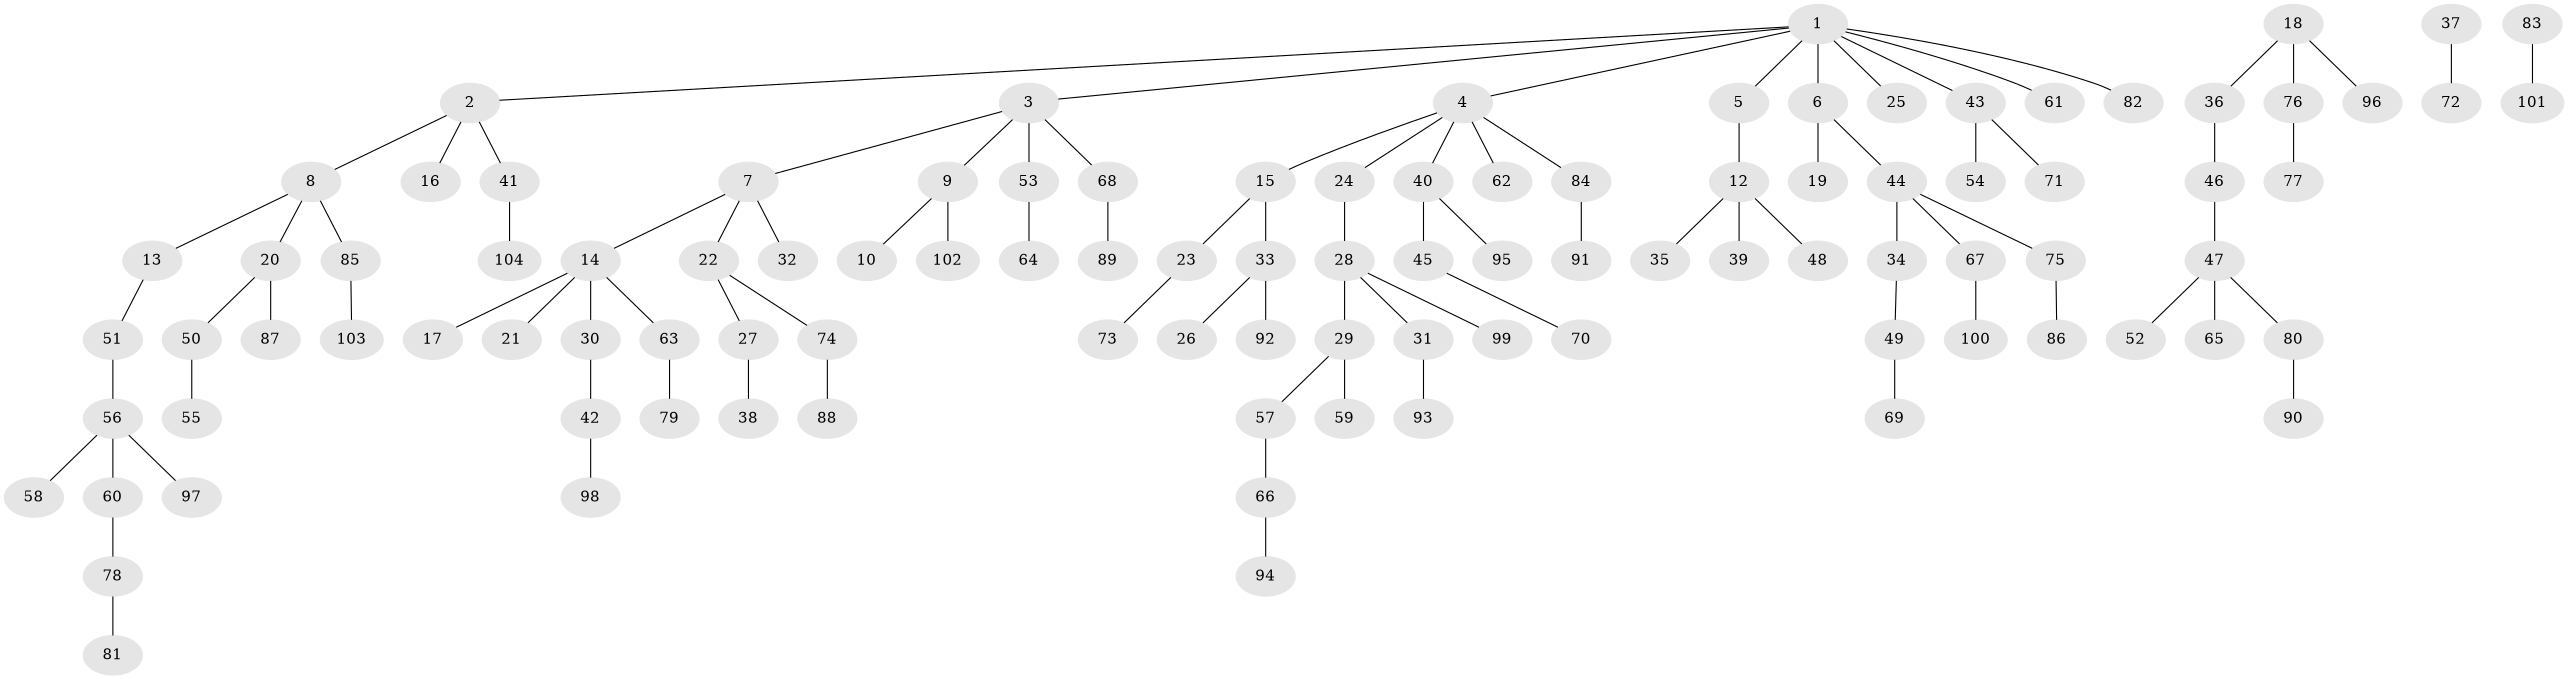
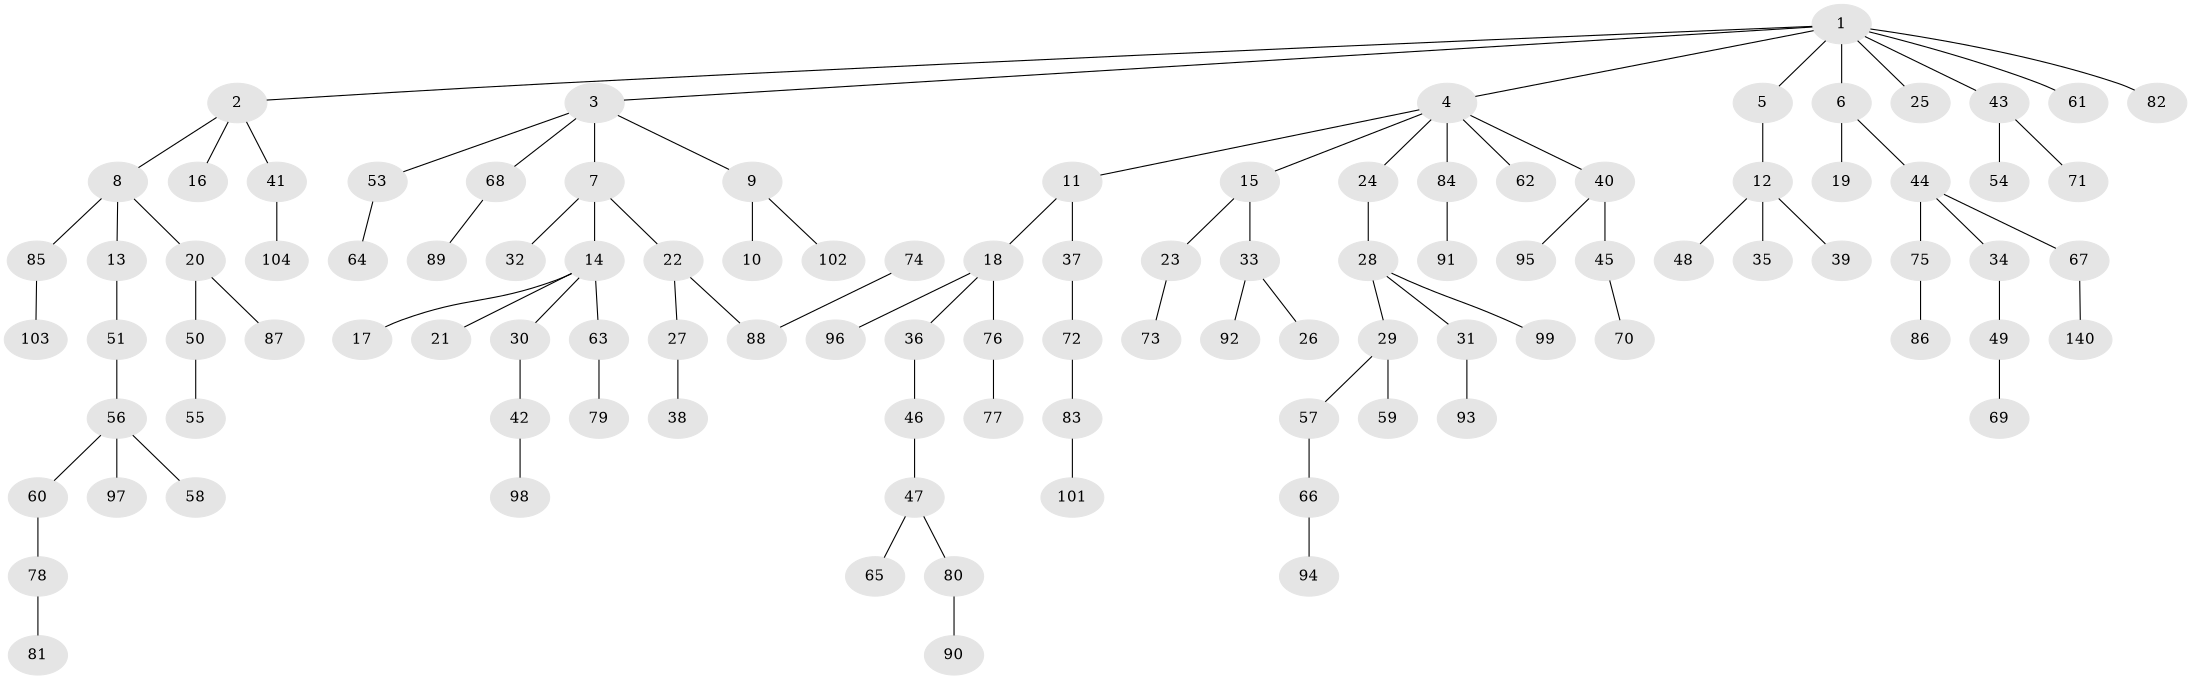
none -> (1072, 182)
(768, 300) -> (715, 300)
(1976, 340) -> (2081, 340)
(2136, 340) -> none
none -> (1072, 379)
